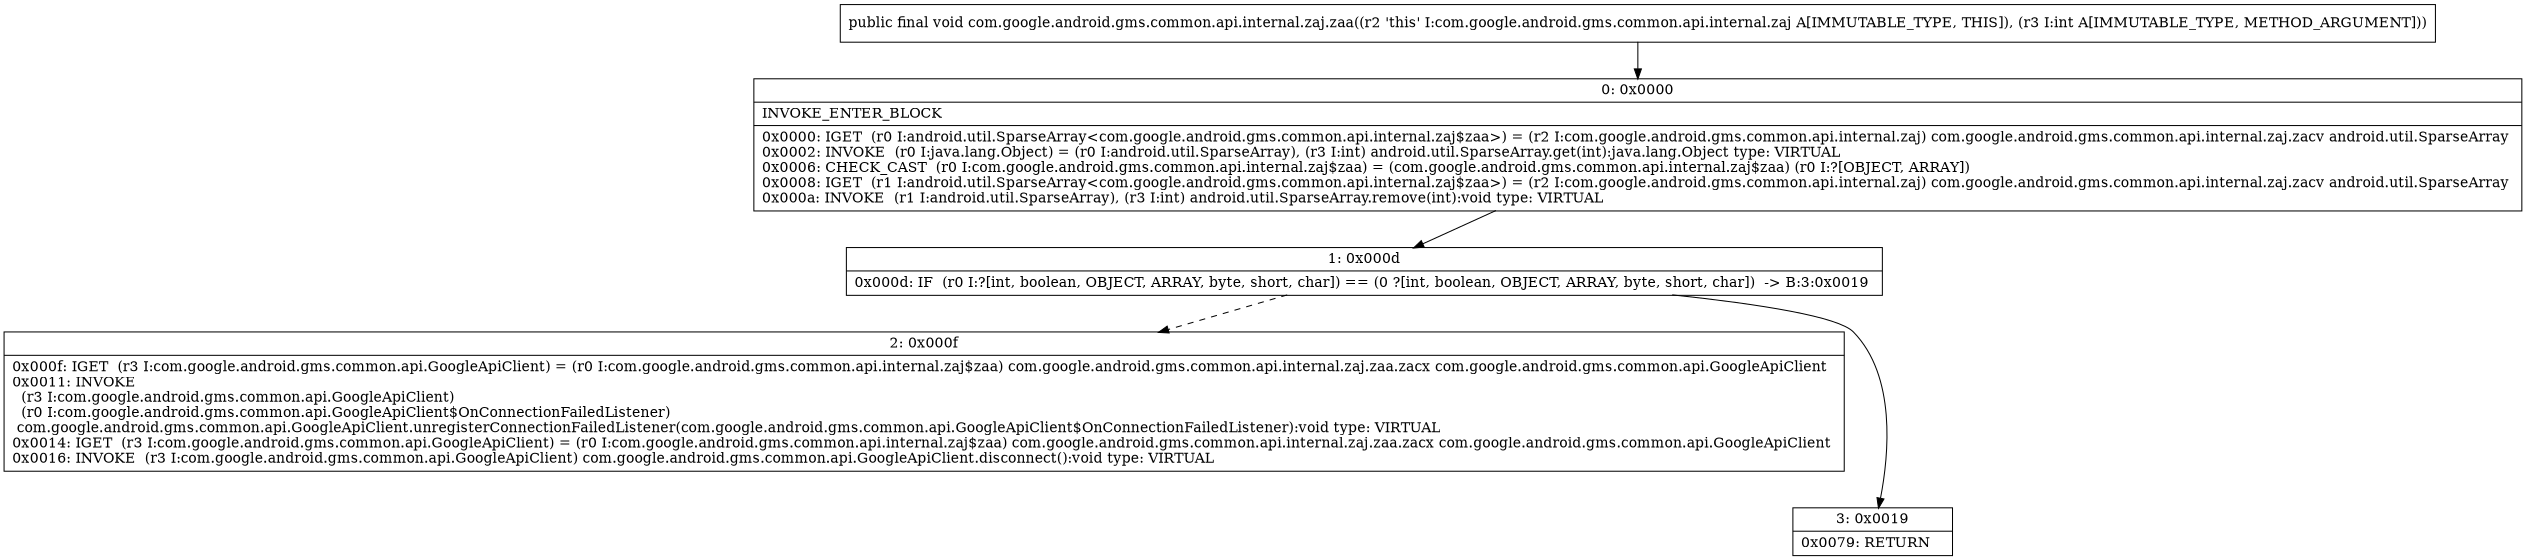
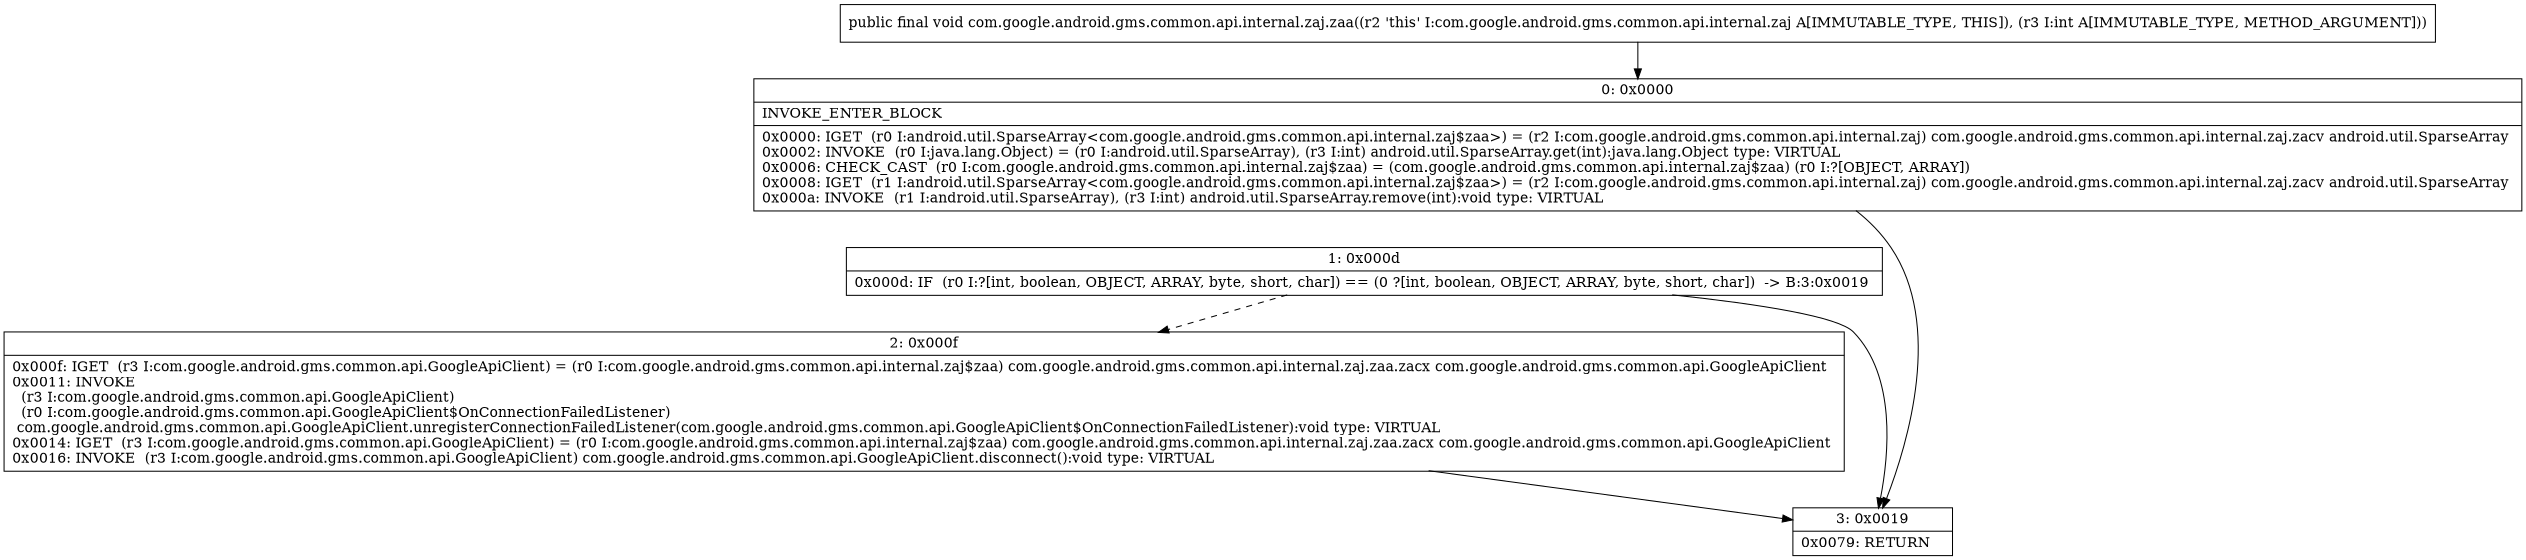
(1459, 227) -> (1918, 347)
none -> (1606, 495)
